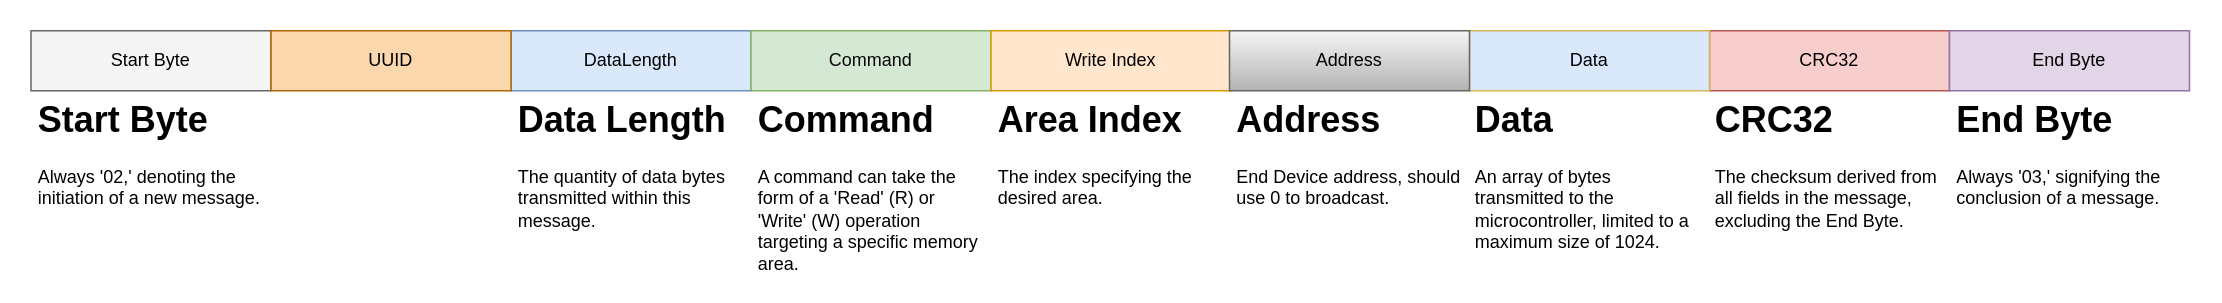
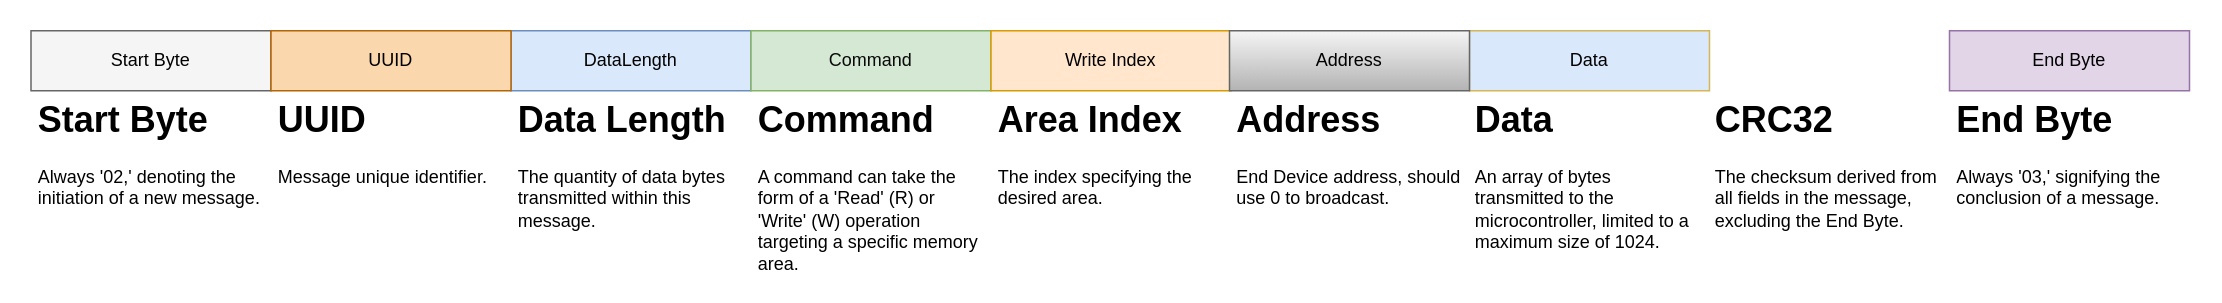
(1829, 61) -> none
none -> (391, 181)
